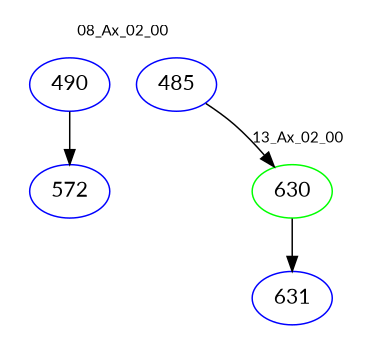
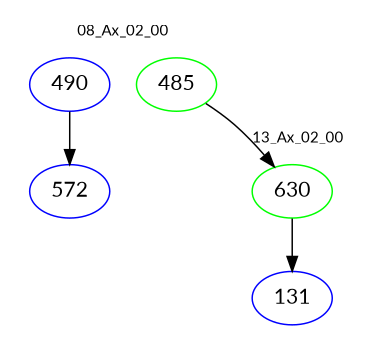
(177, 85) -> (177, 85)
(292, 298) -> (292, 298)
